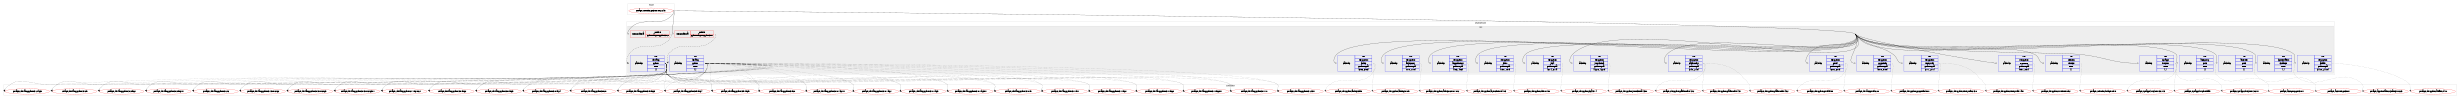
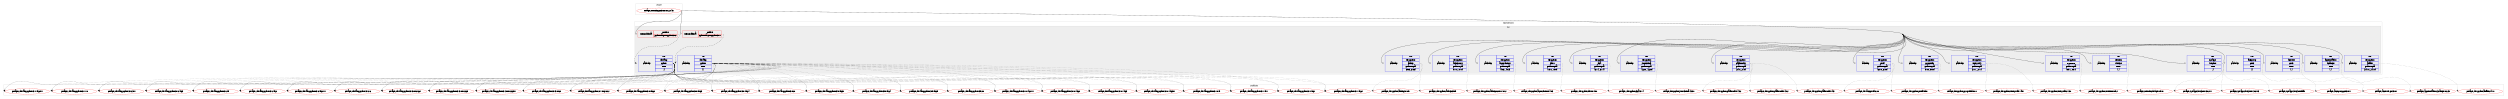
none -> (546, 91)
